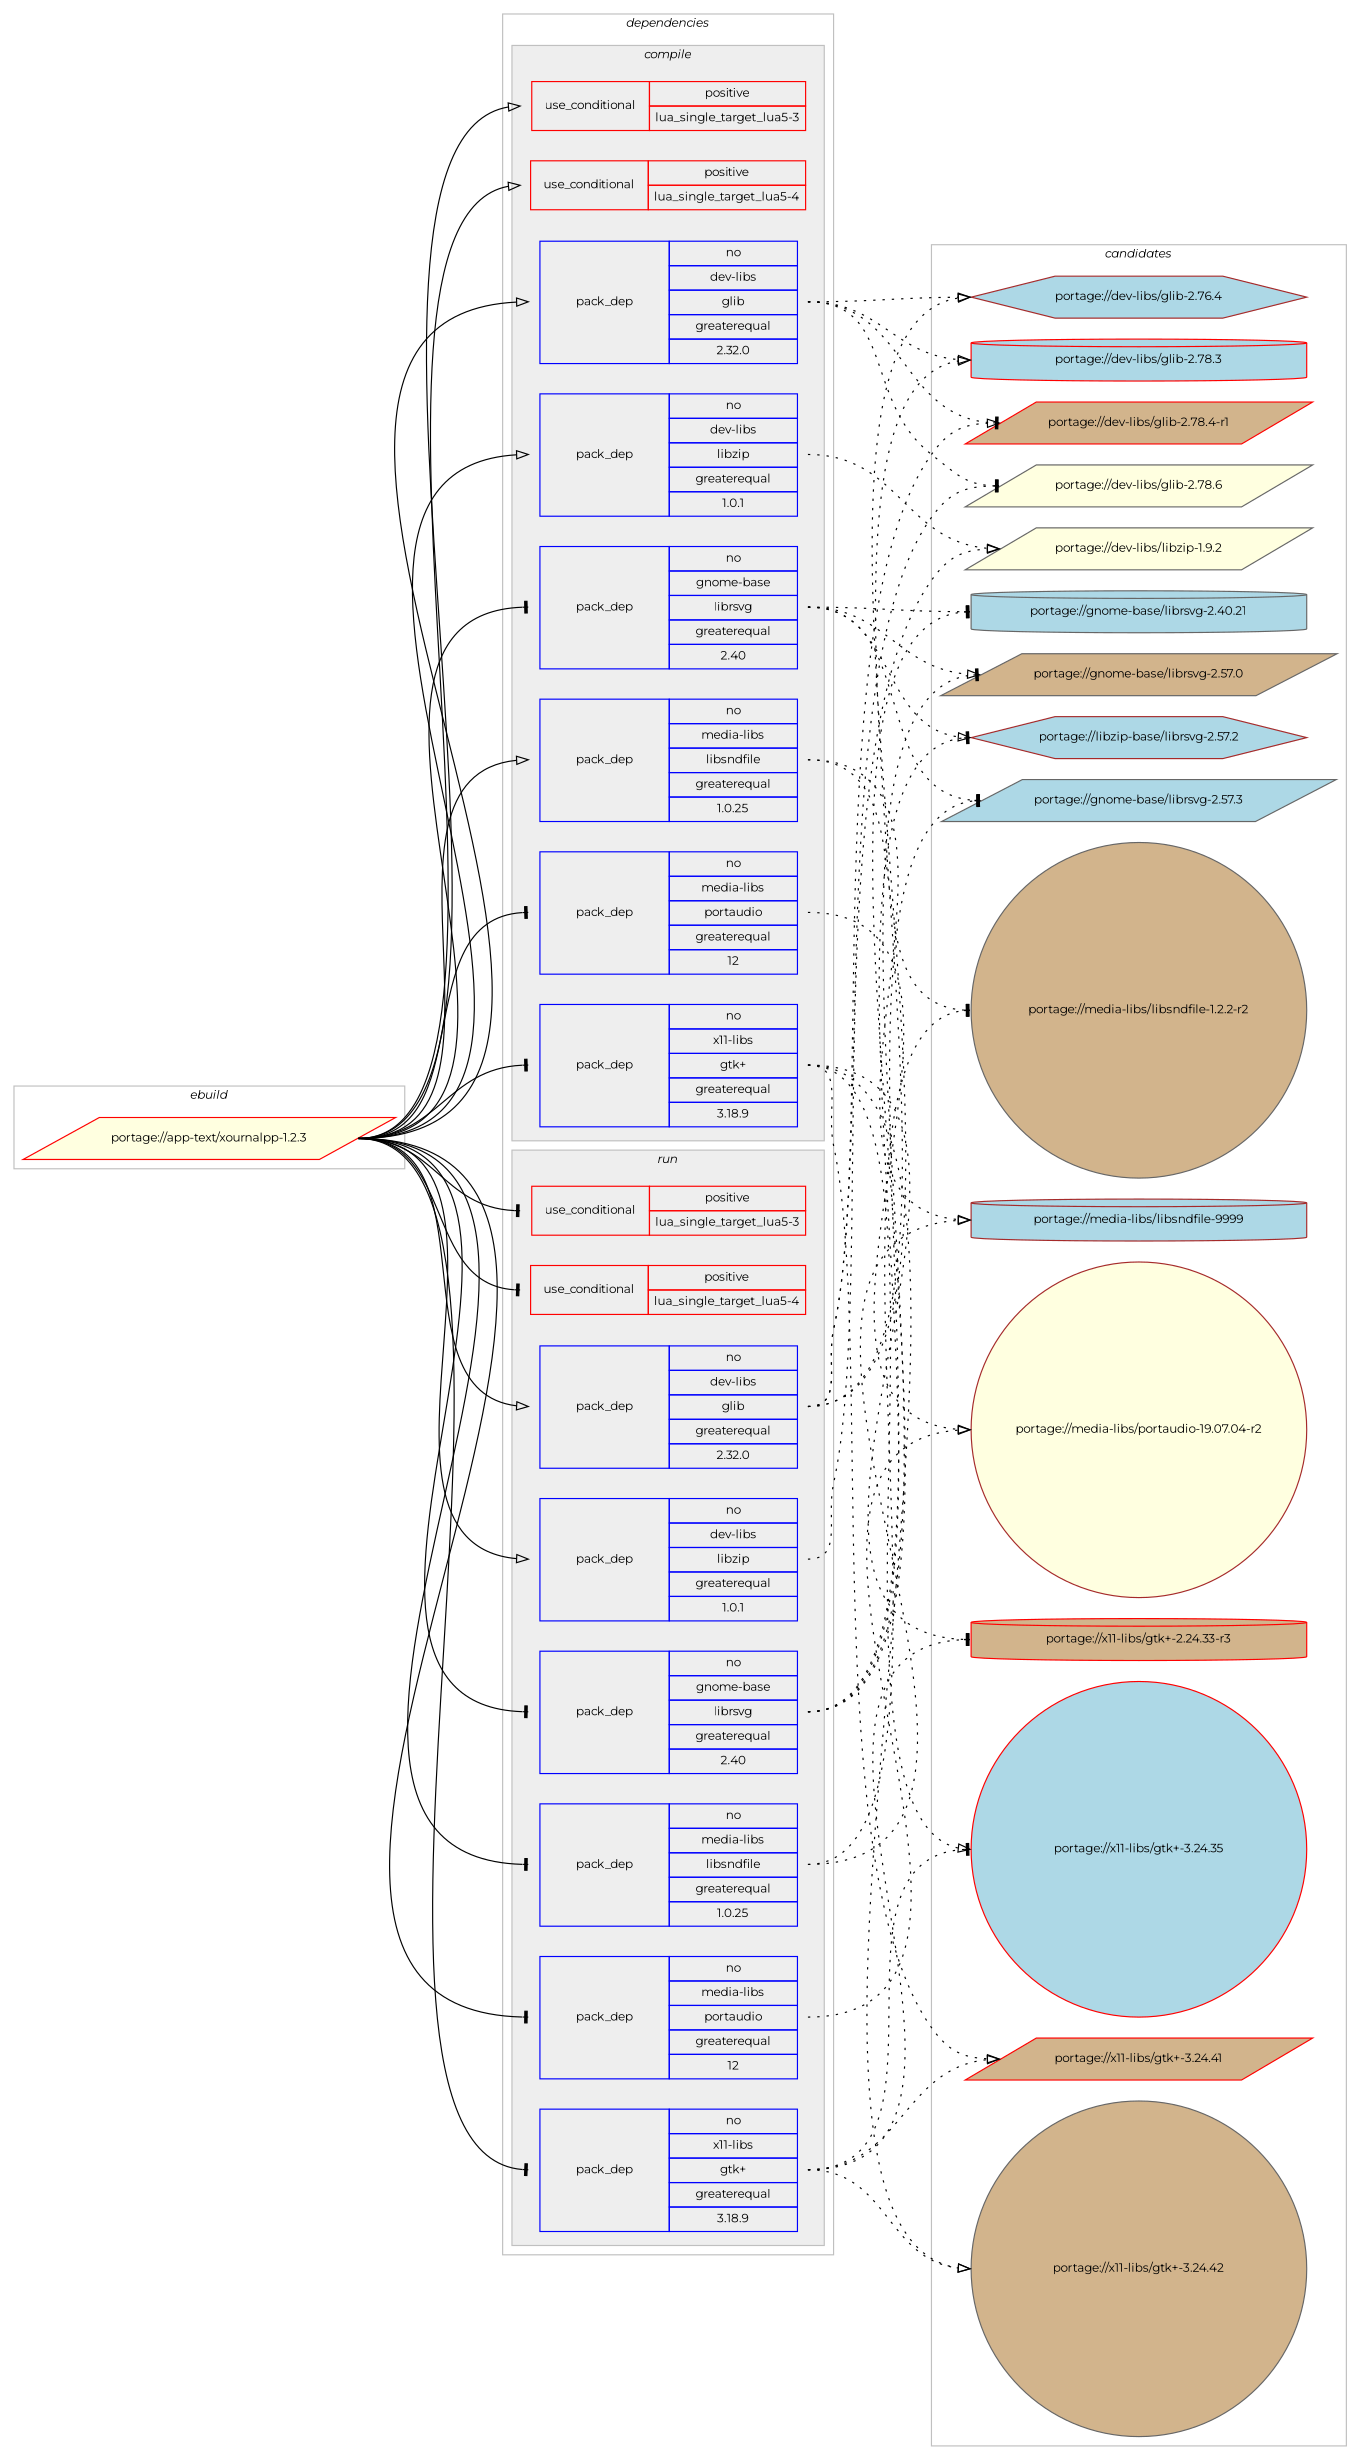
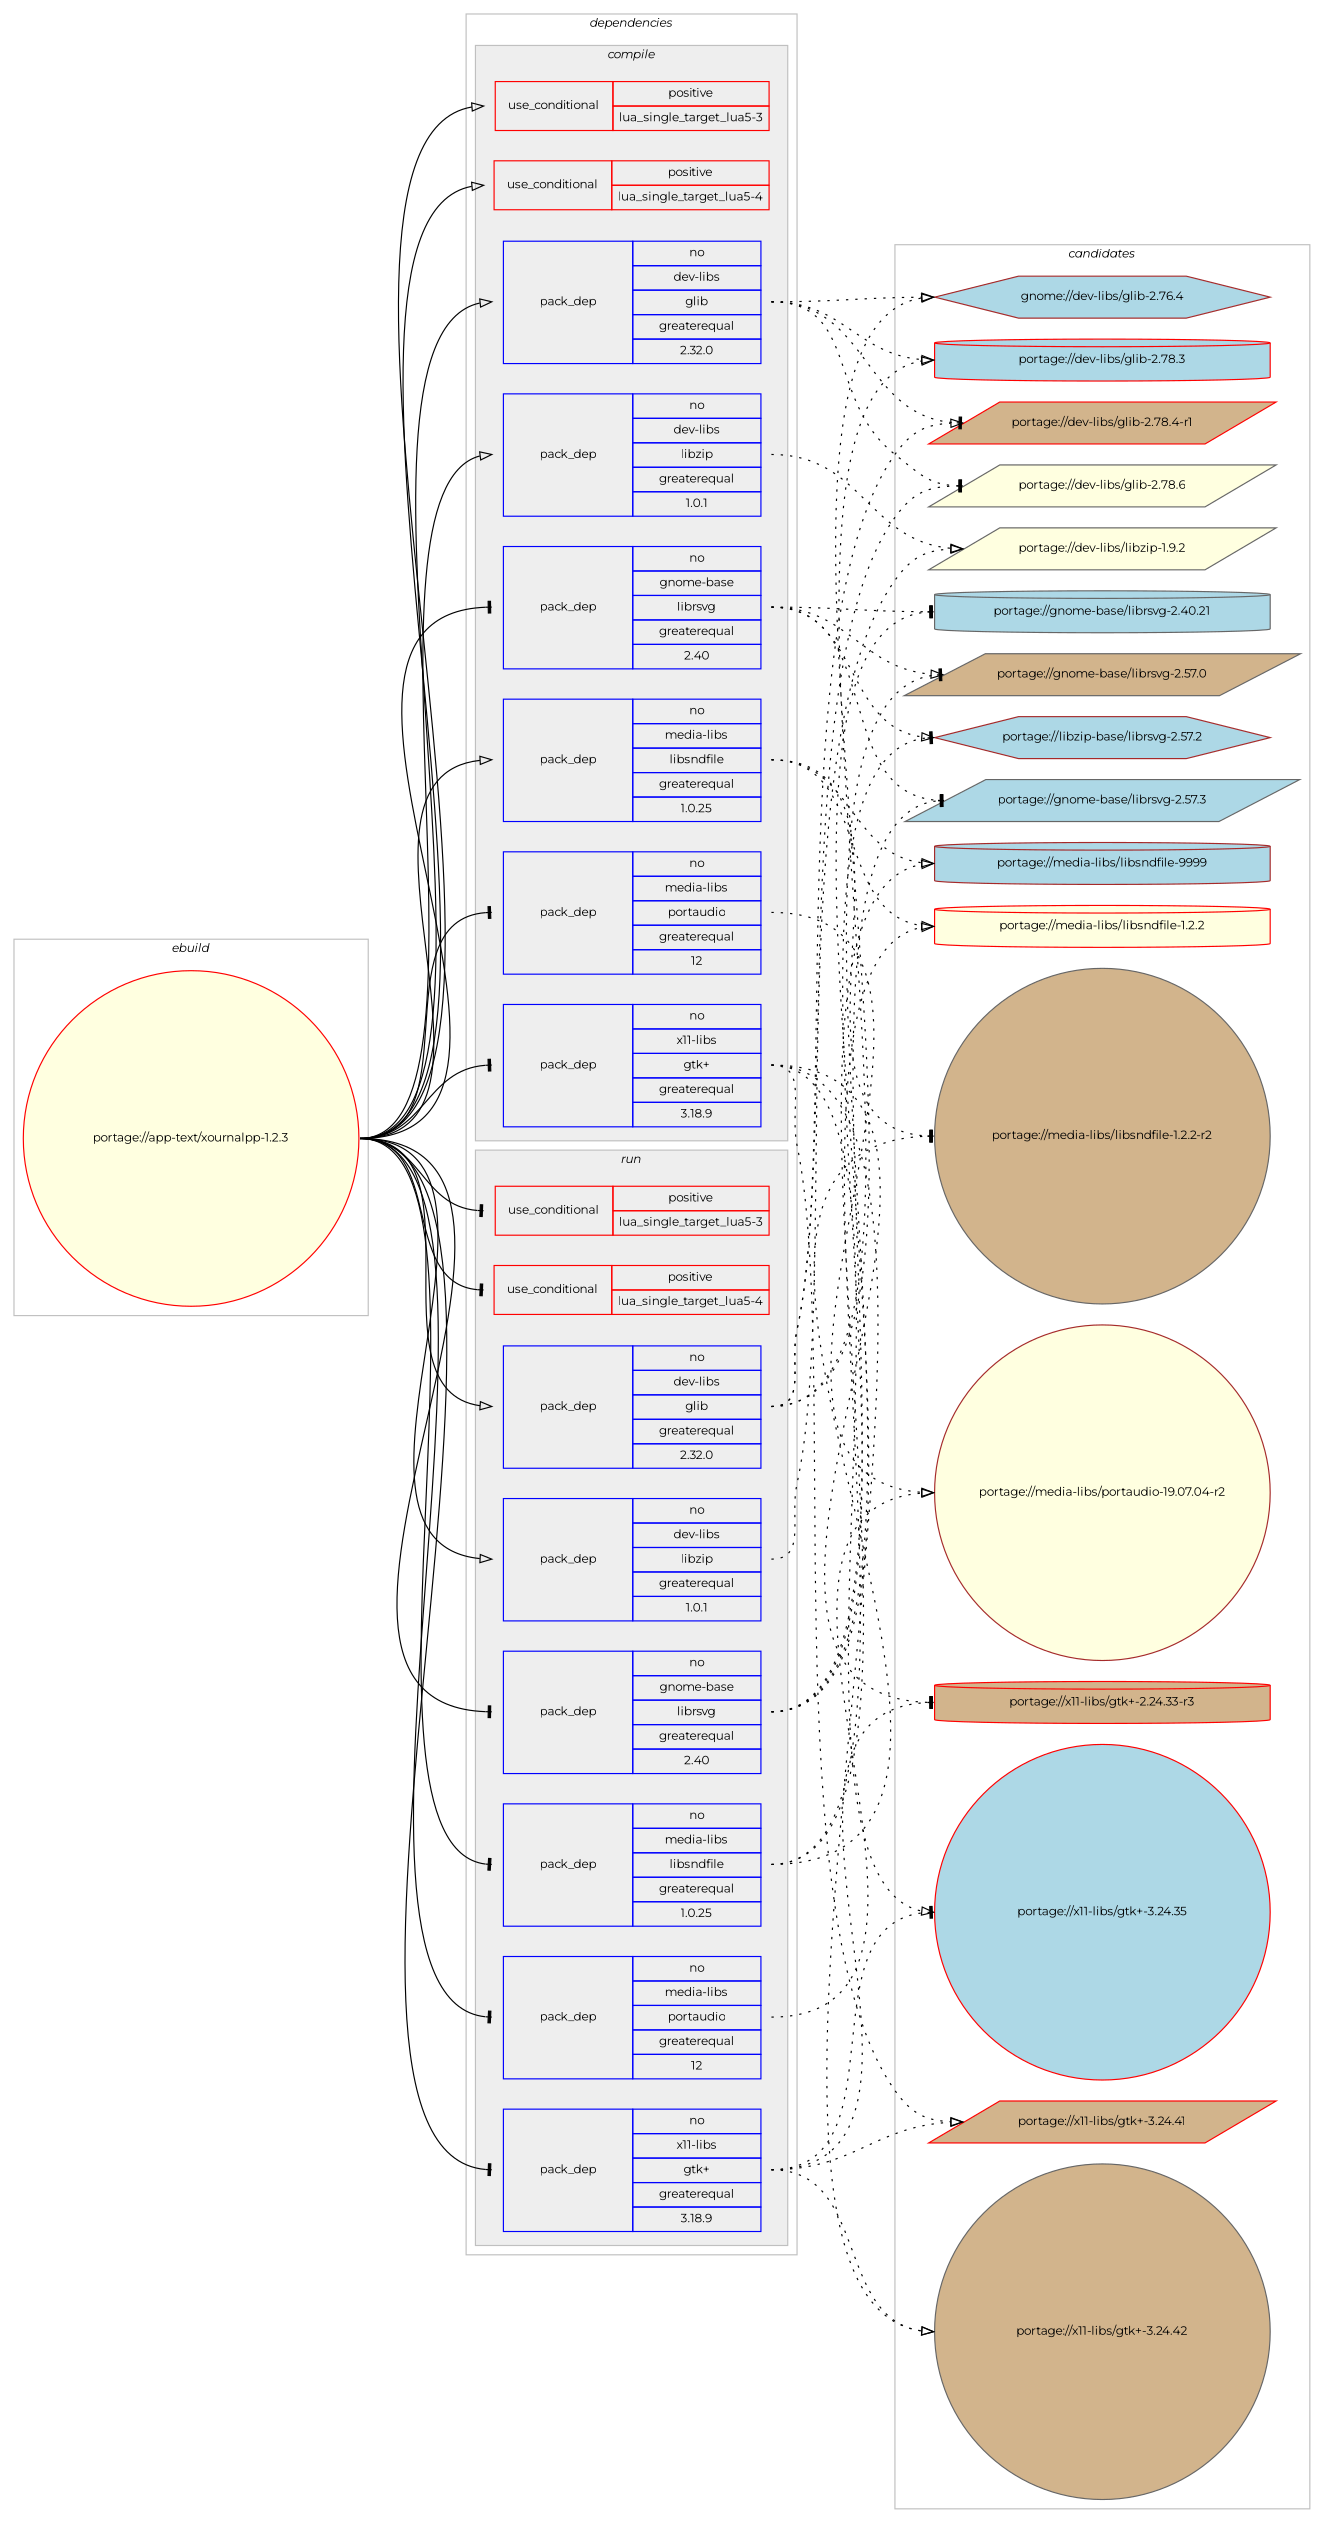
(1139, 297) -> (1102, 297)
none -> (1102, 926)
(209, 1138) -> (191, 1138)
